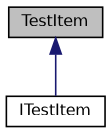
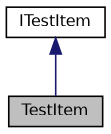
(56, 75) -> (56, 75)
